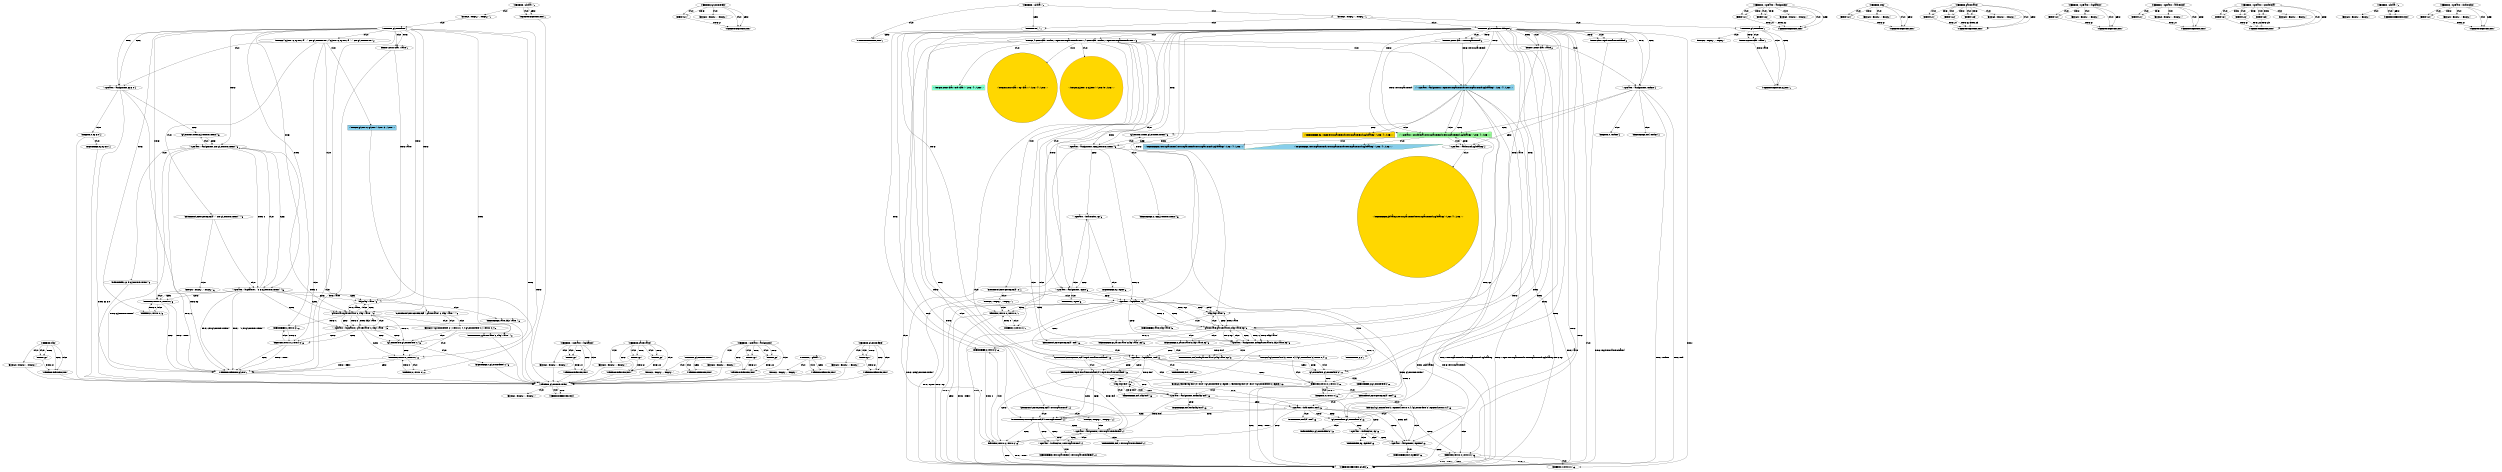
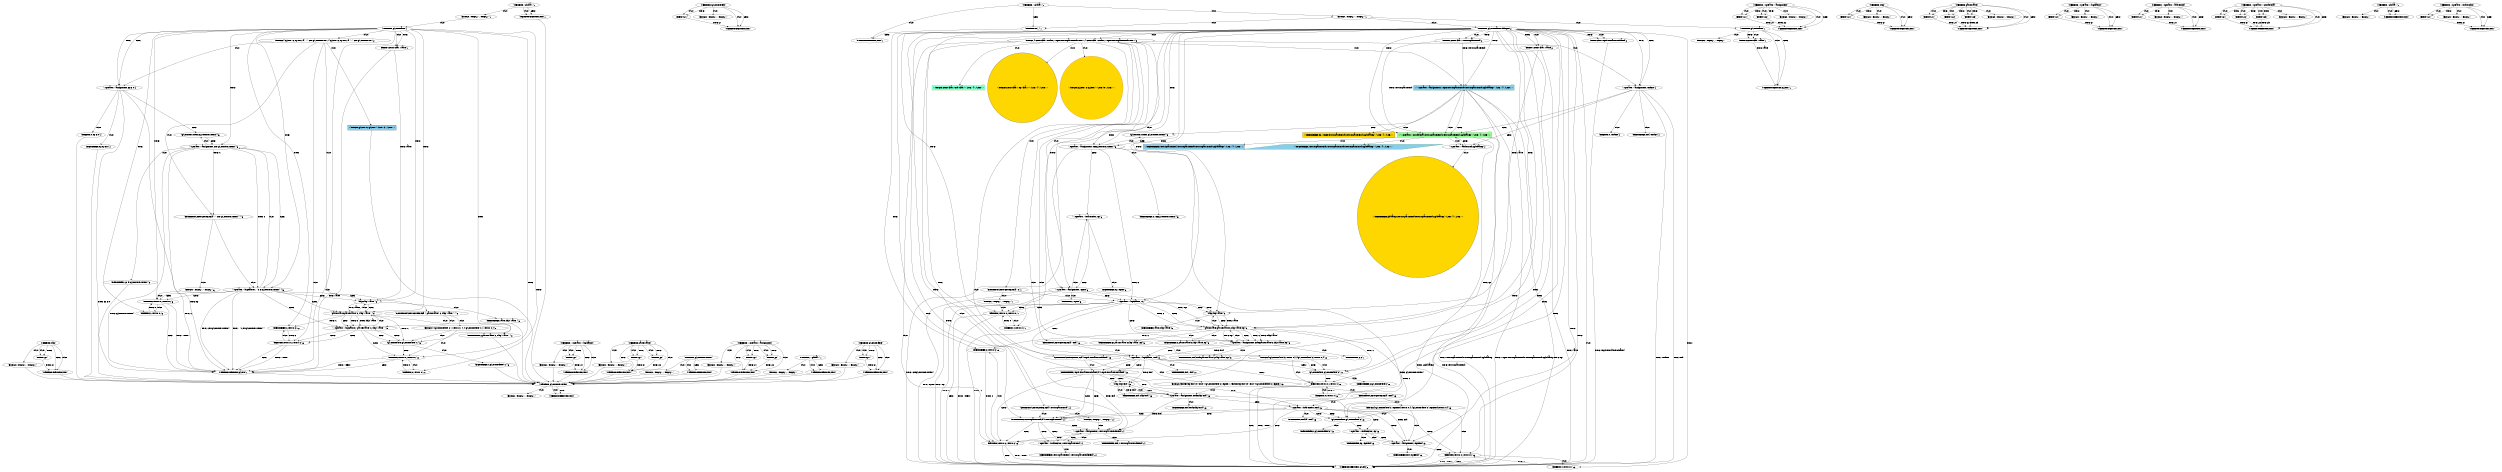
(94, 141) -> (114, 118)
(294, 222) -> (213, 181)
(1262, 309) -> (1309, 350)
(1192, 402) -> (1192, 402)
